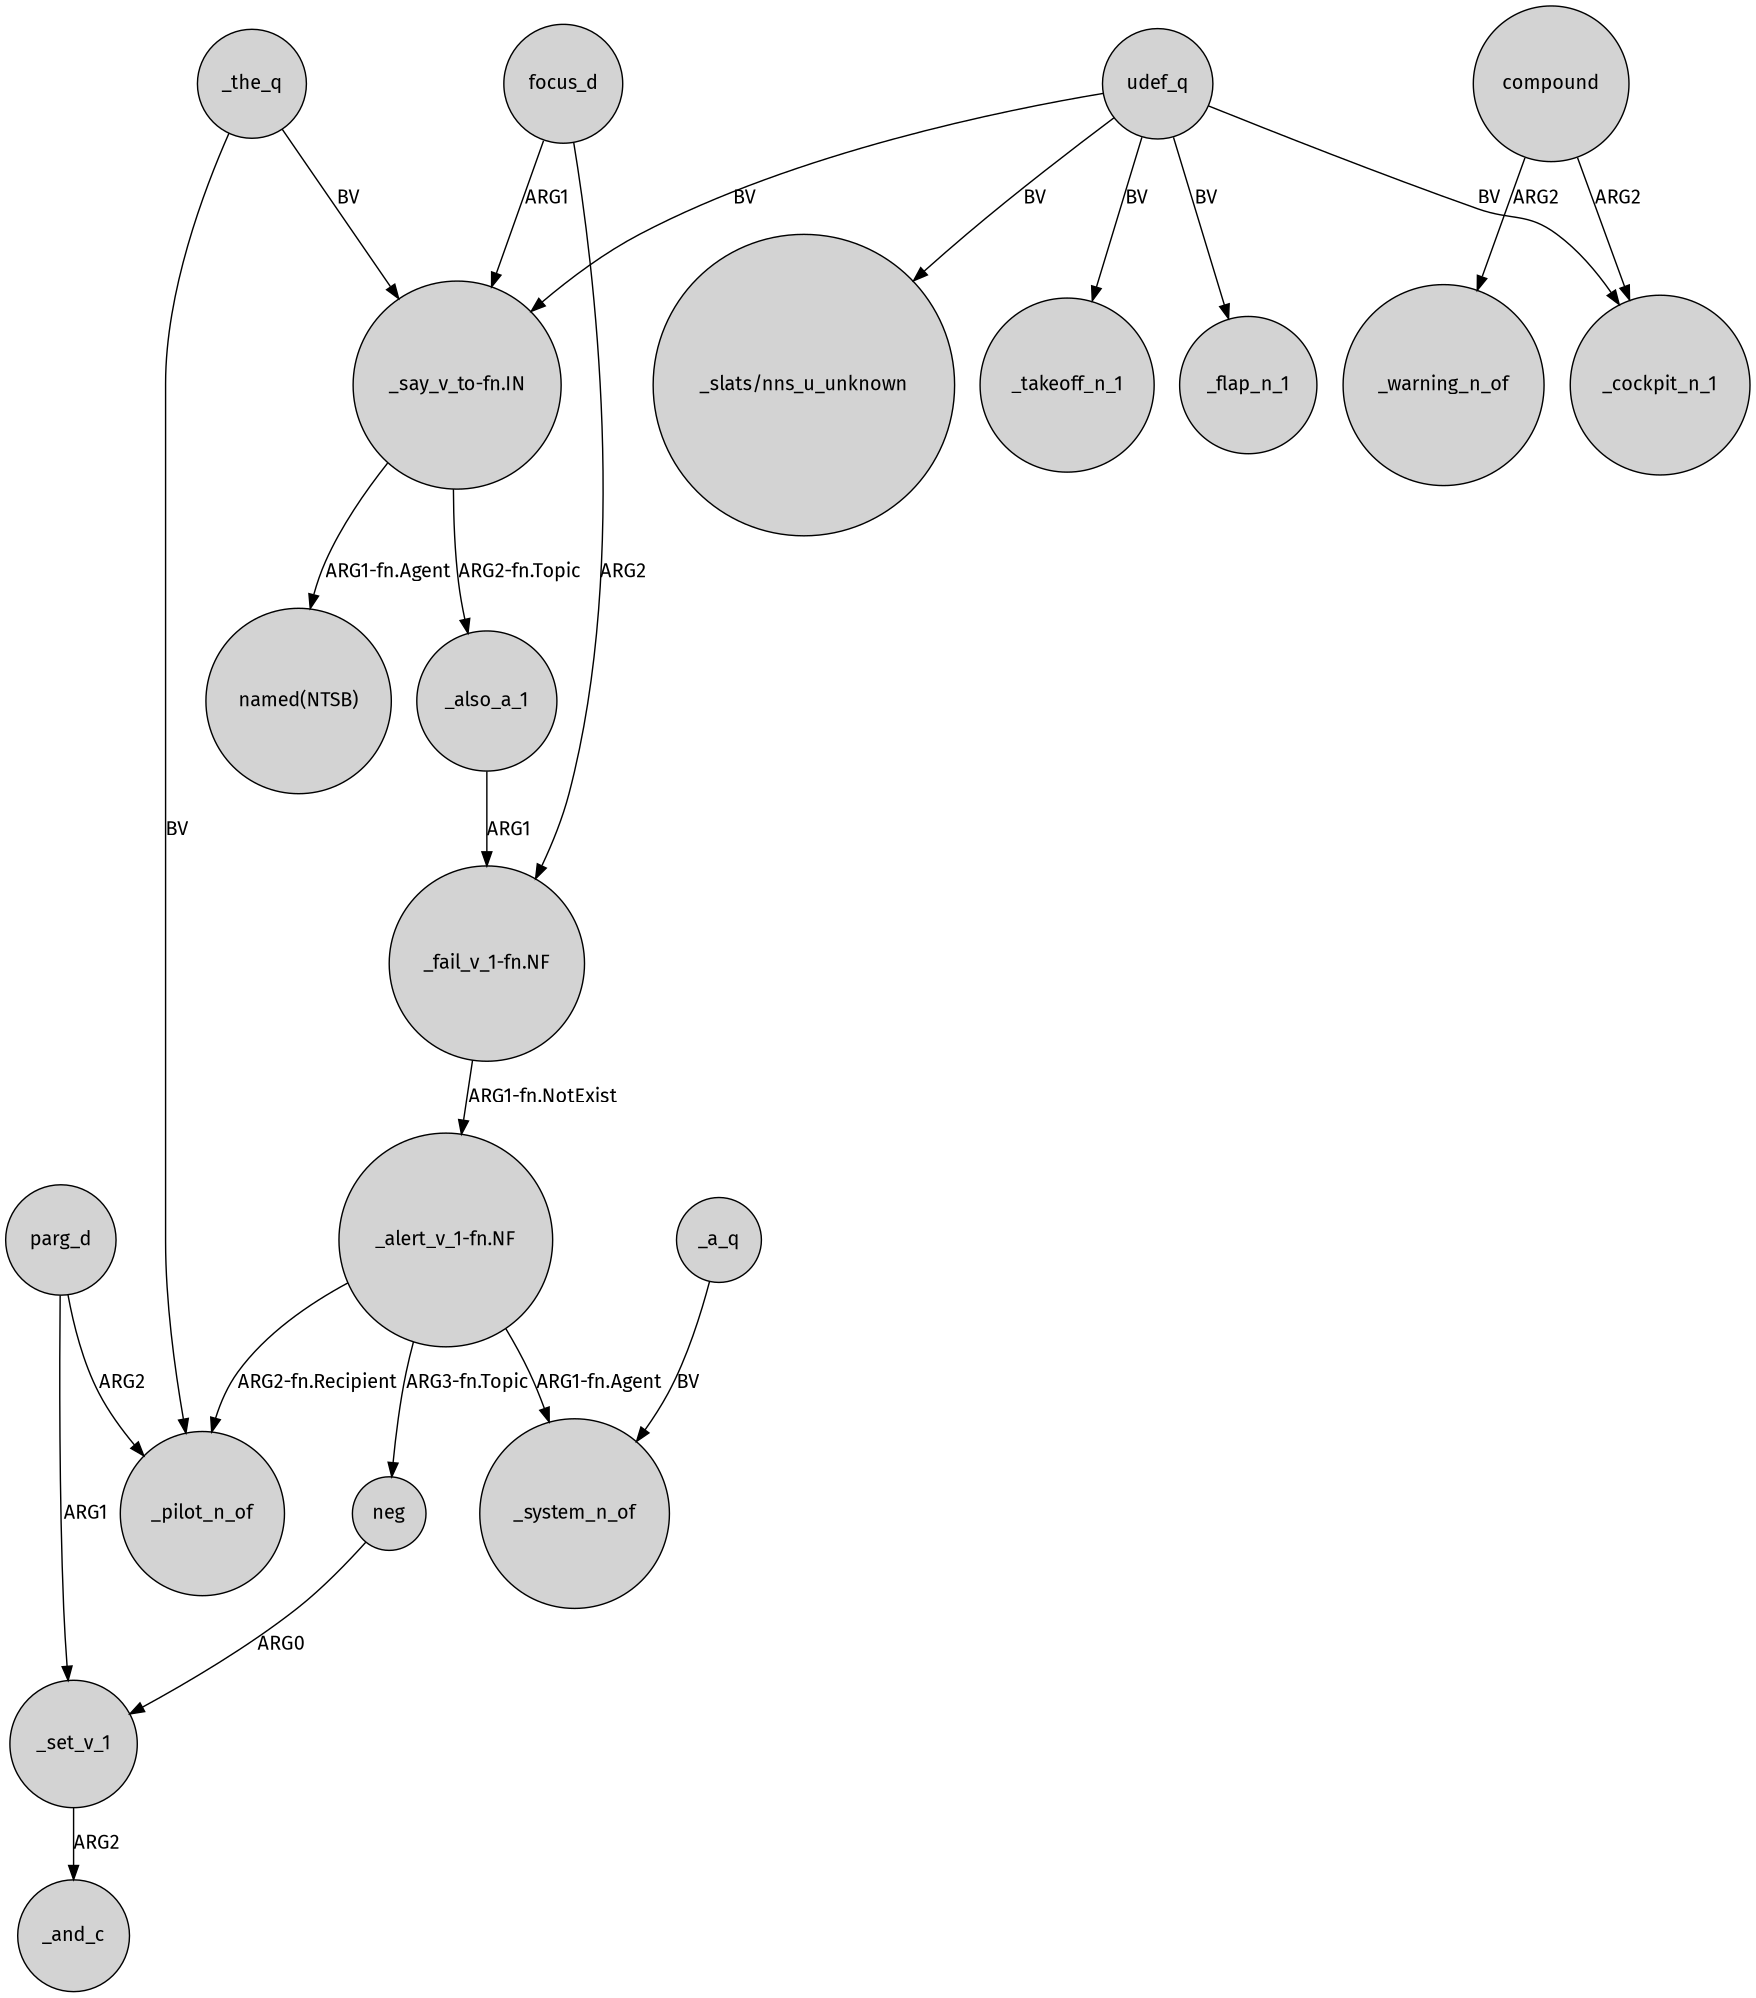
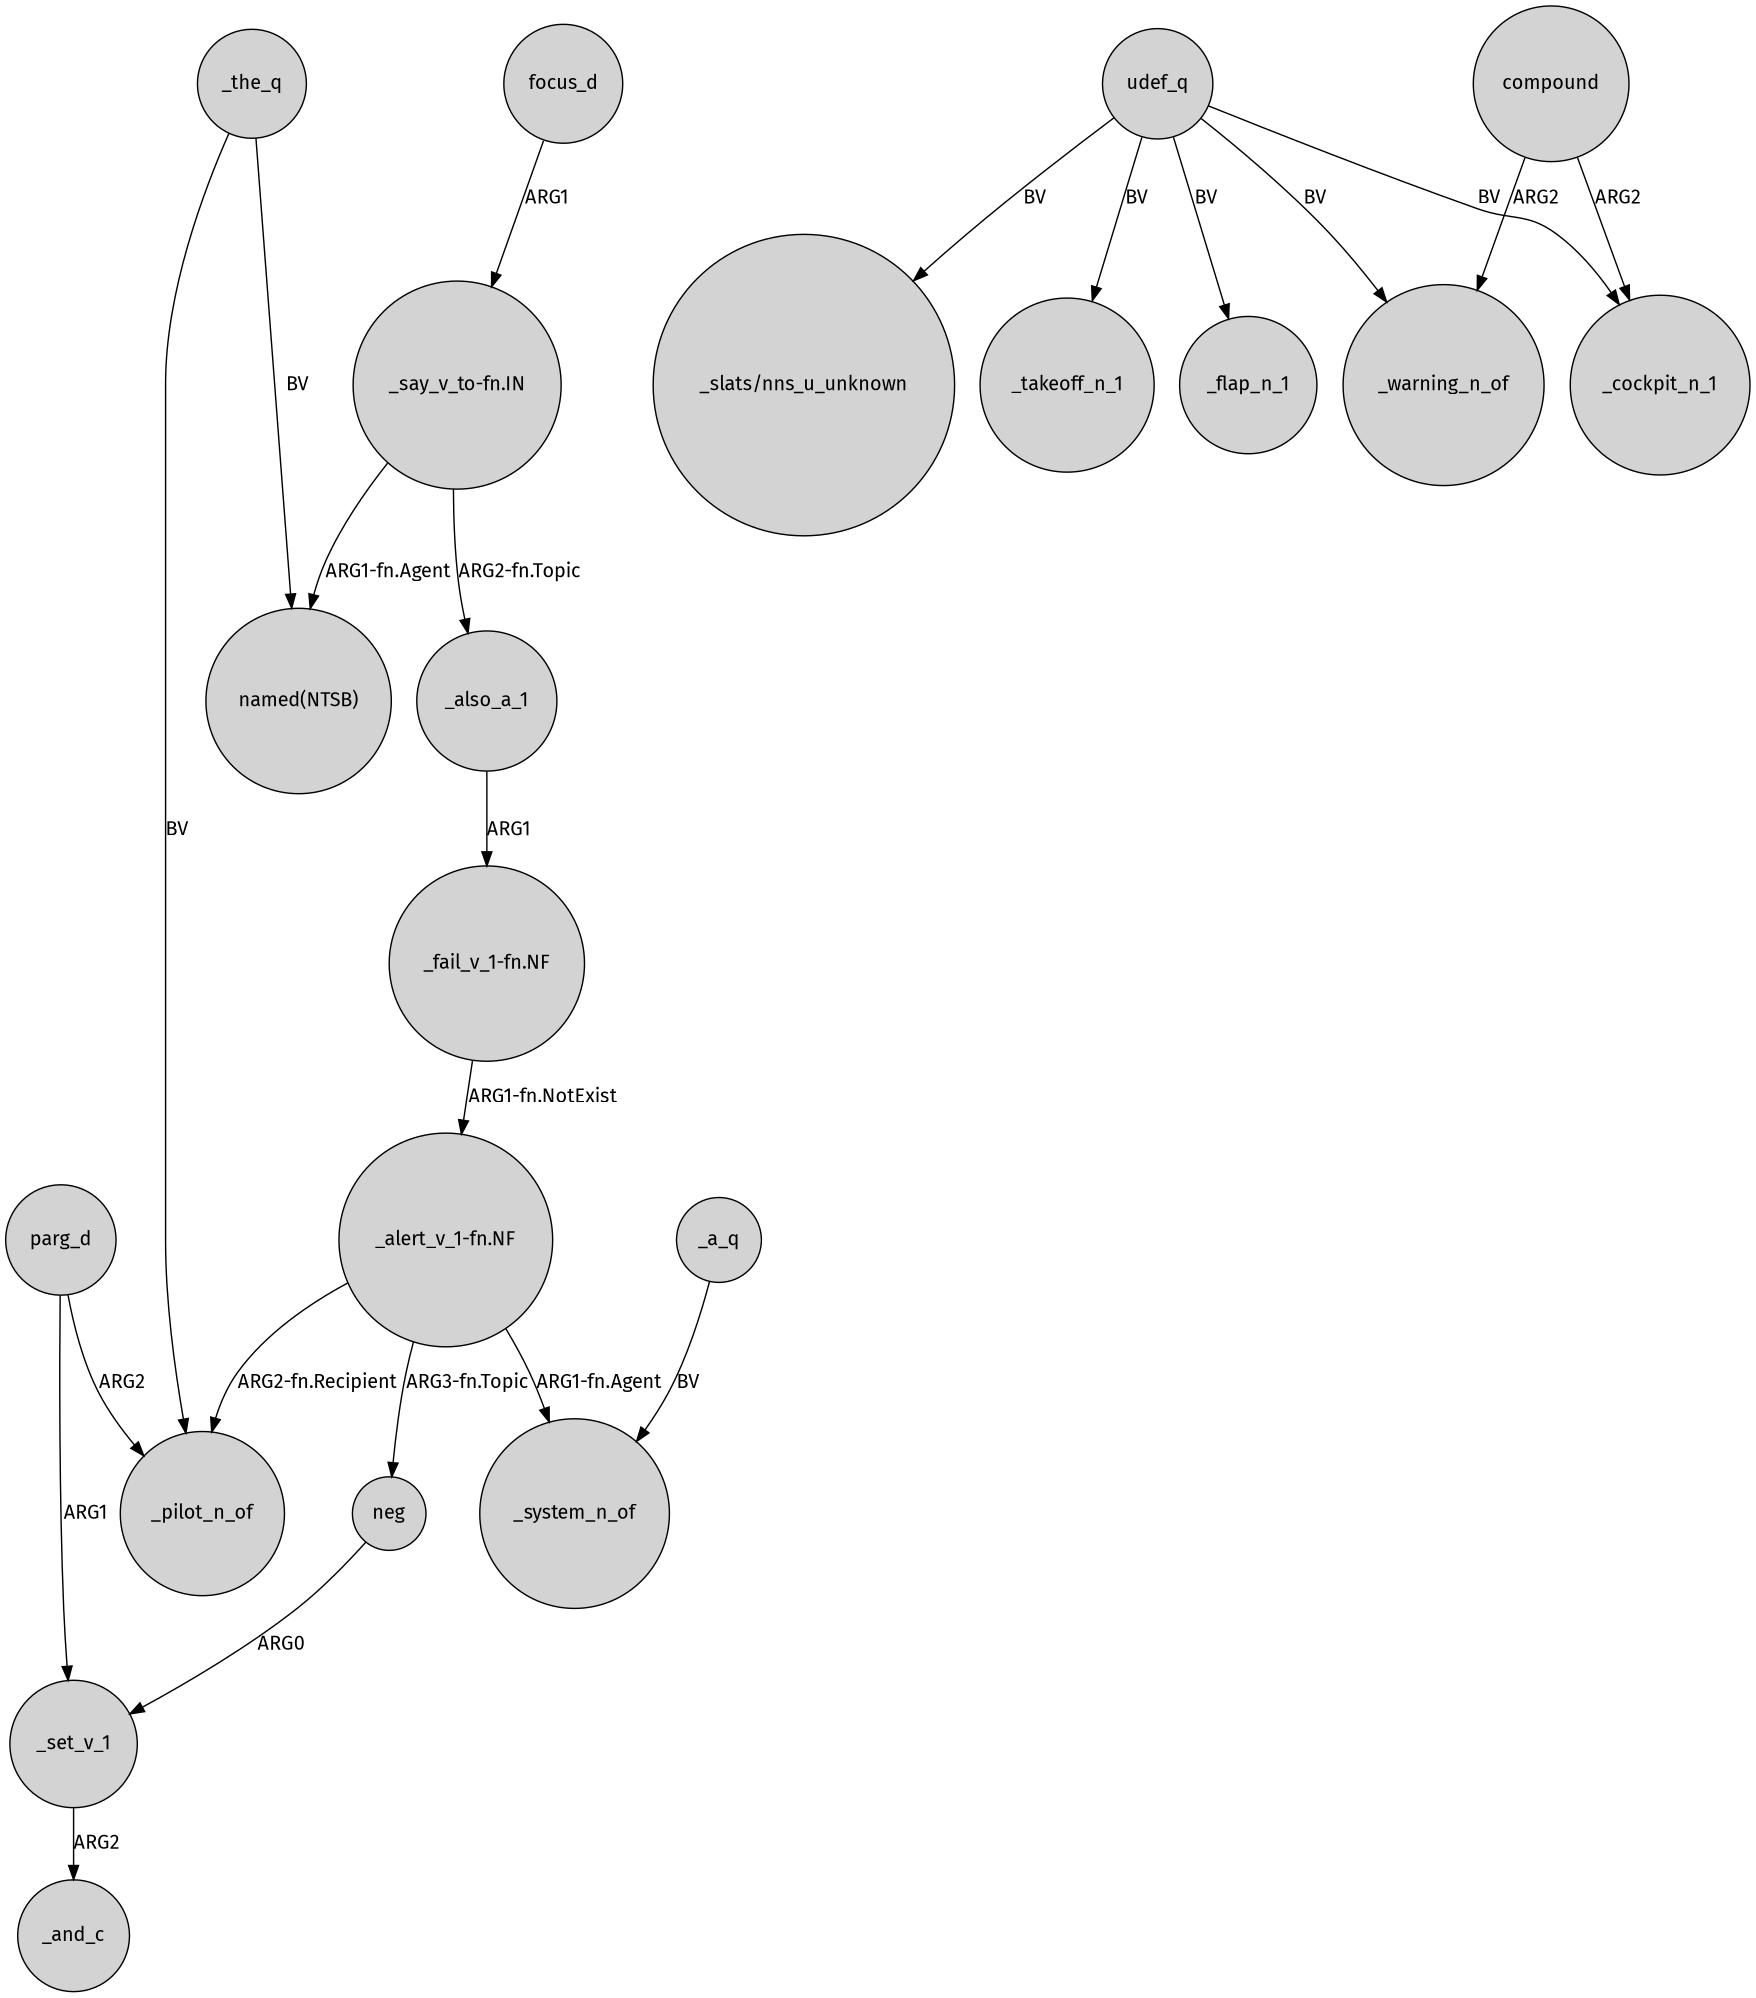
(809, 165) -> (1295, 199)
(336, 208) -> (273, 366)
(603, 507) -> none
